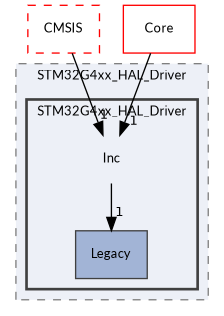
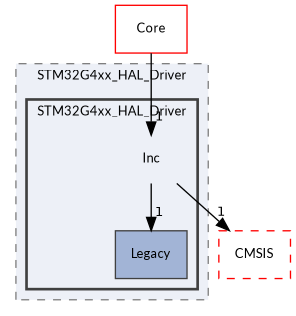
(85, 88) -> (189, 195)
